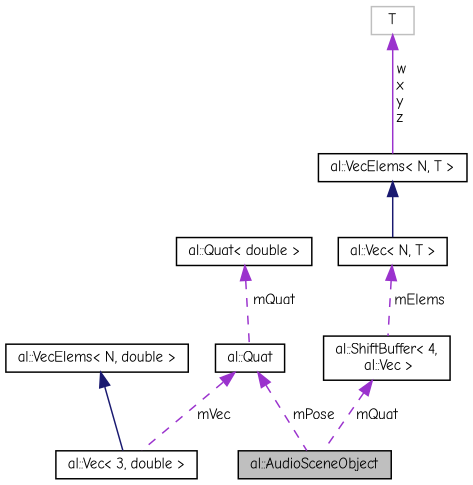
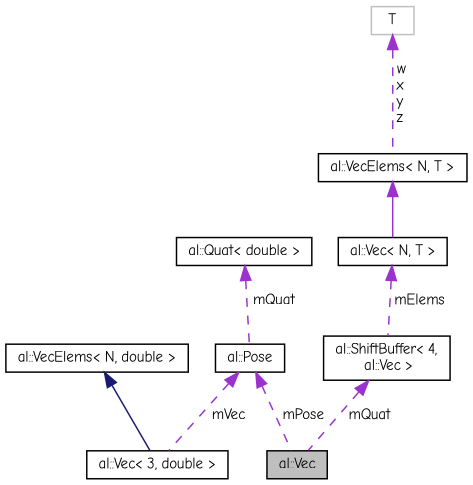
(393, 102) -> (393, 102)
(393, 217) -> (393, 217)
(250, 358) -> (250, 358)
(315, 465) -> (297, 465)
